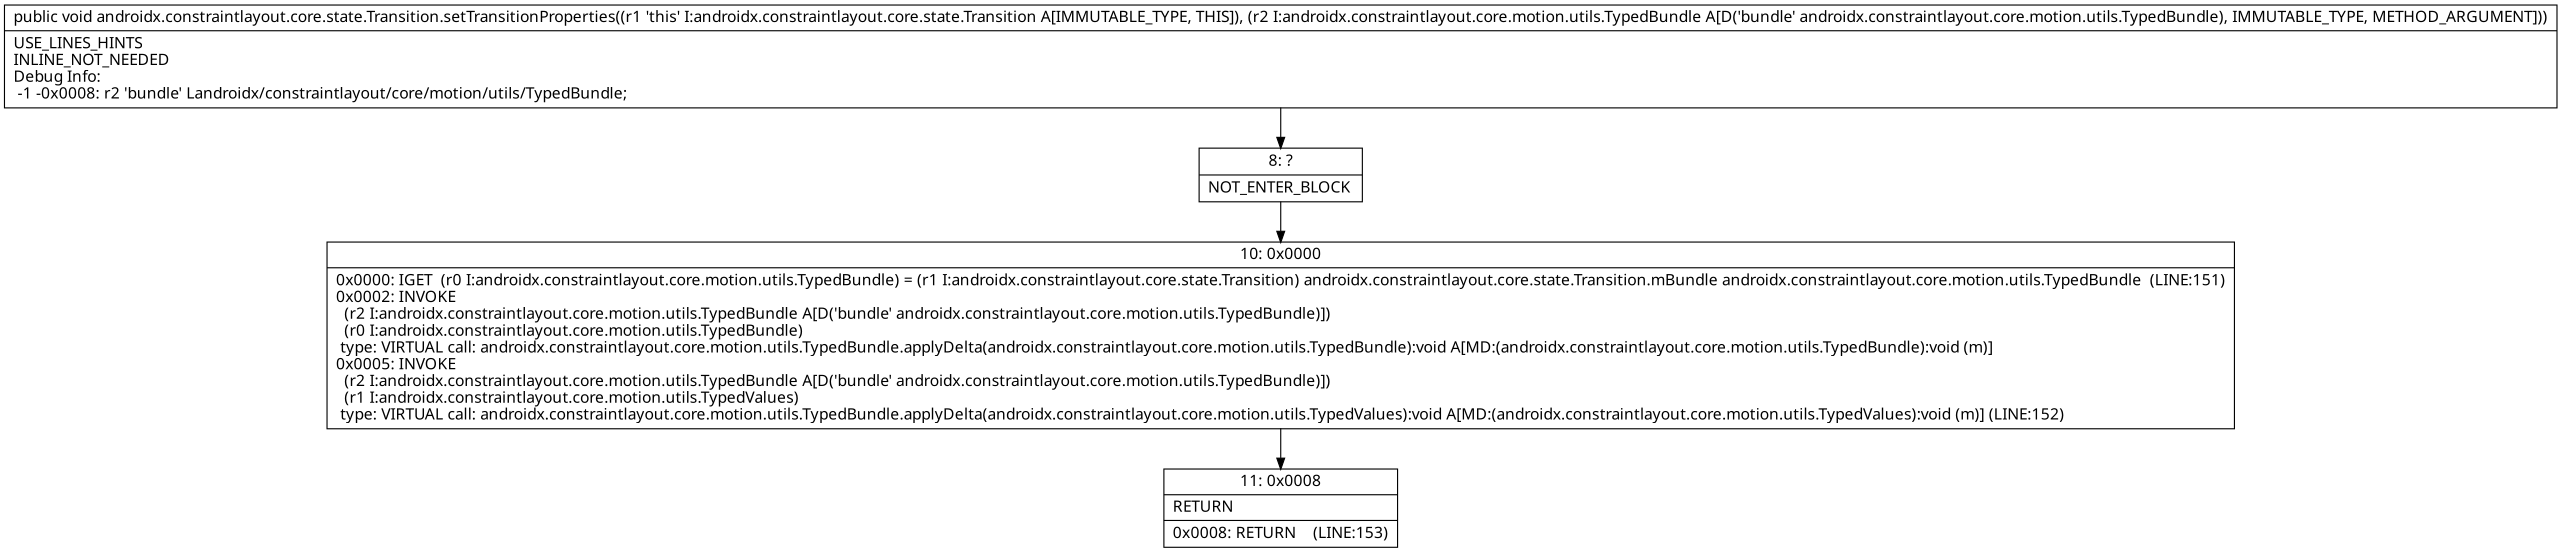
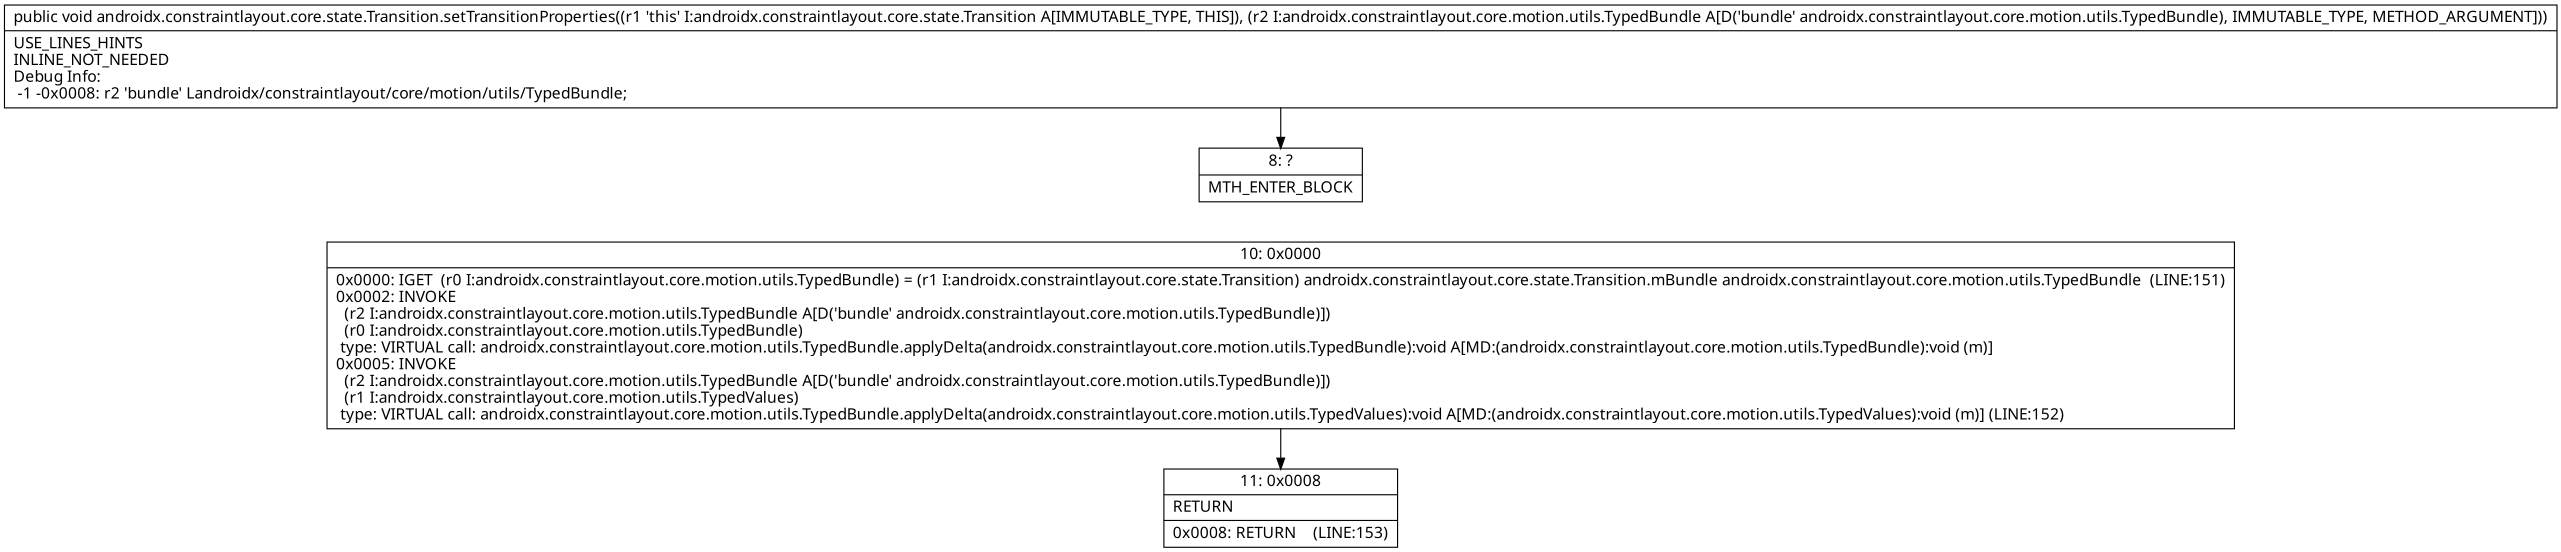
(1280, 188) -> (1281, 188)
(1281, 216) -> none
